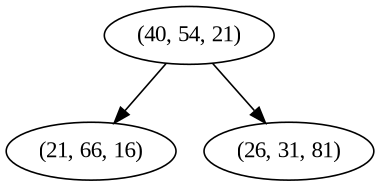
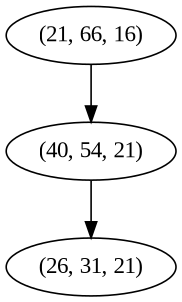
(145, 87) -> (91, 85)
(289, 151) -> (91, 267)
